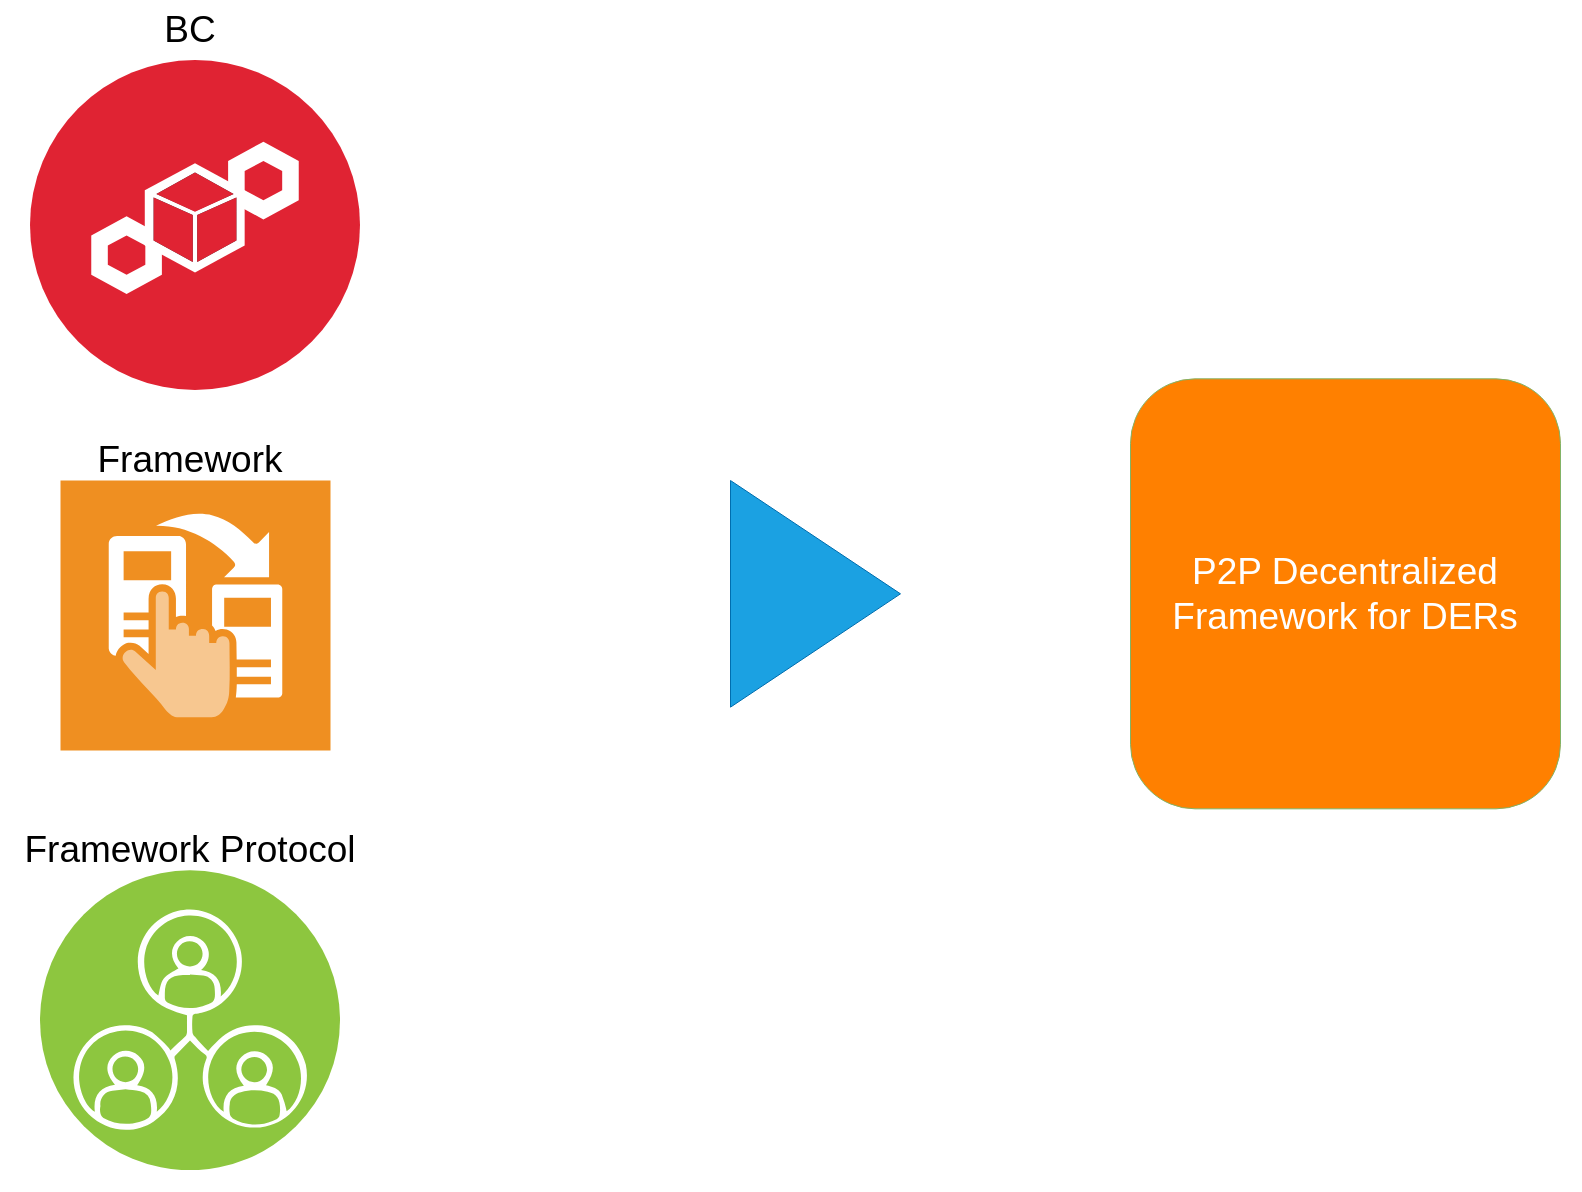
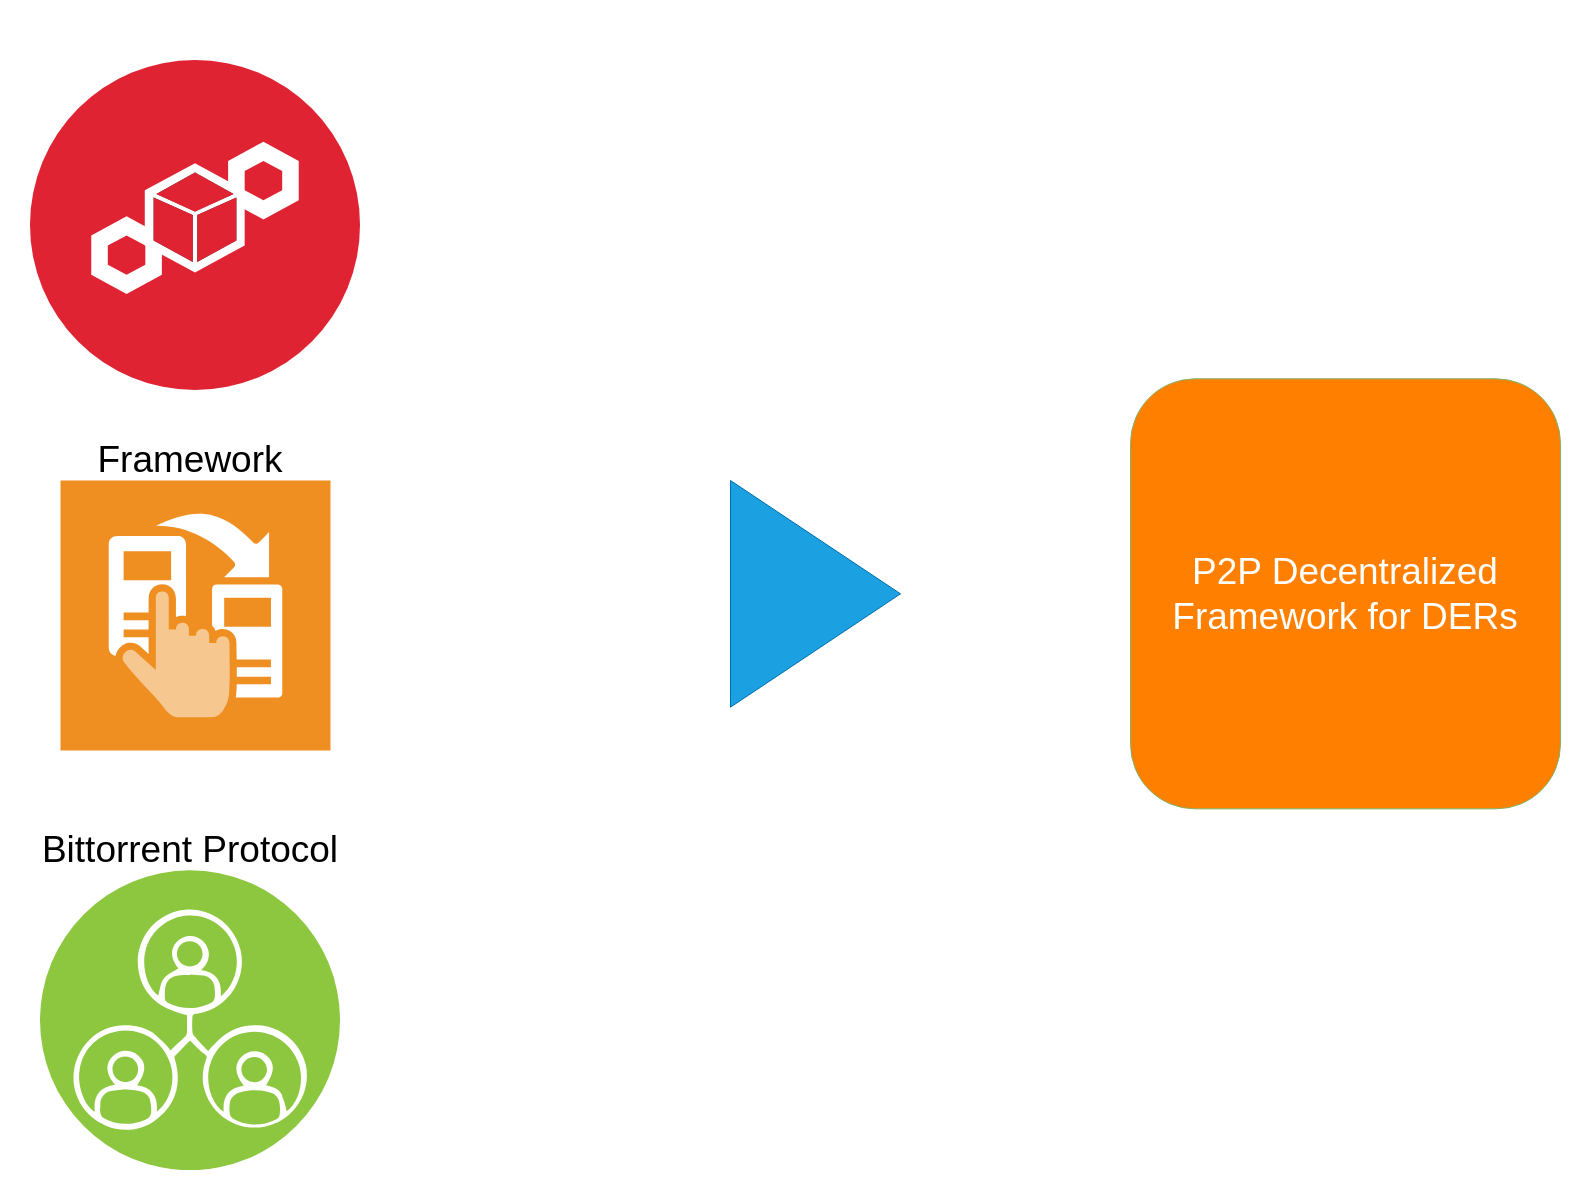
(191, 31) -> none
(191, 851) -> (191, 851)
